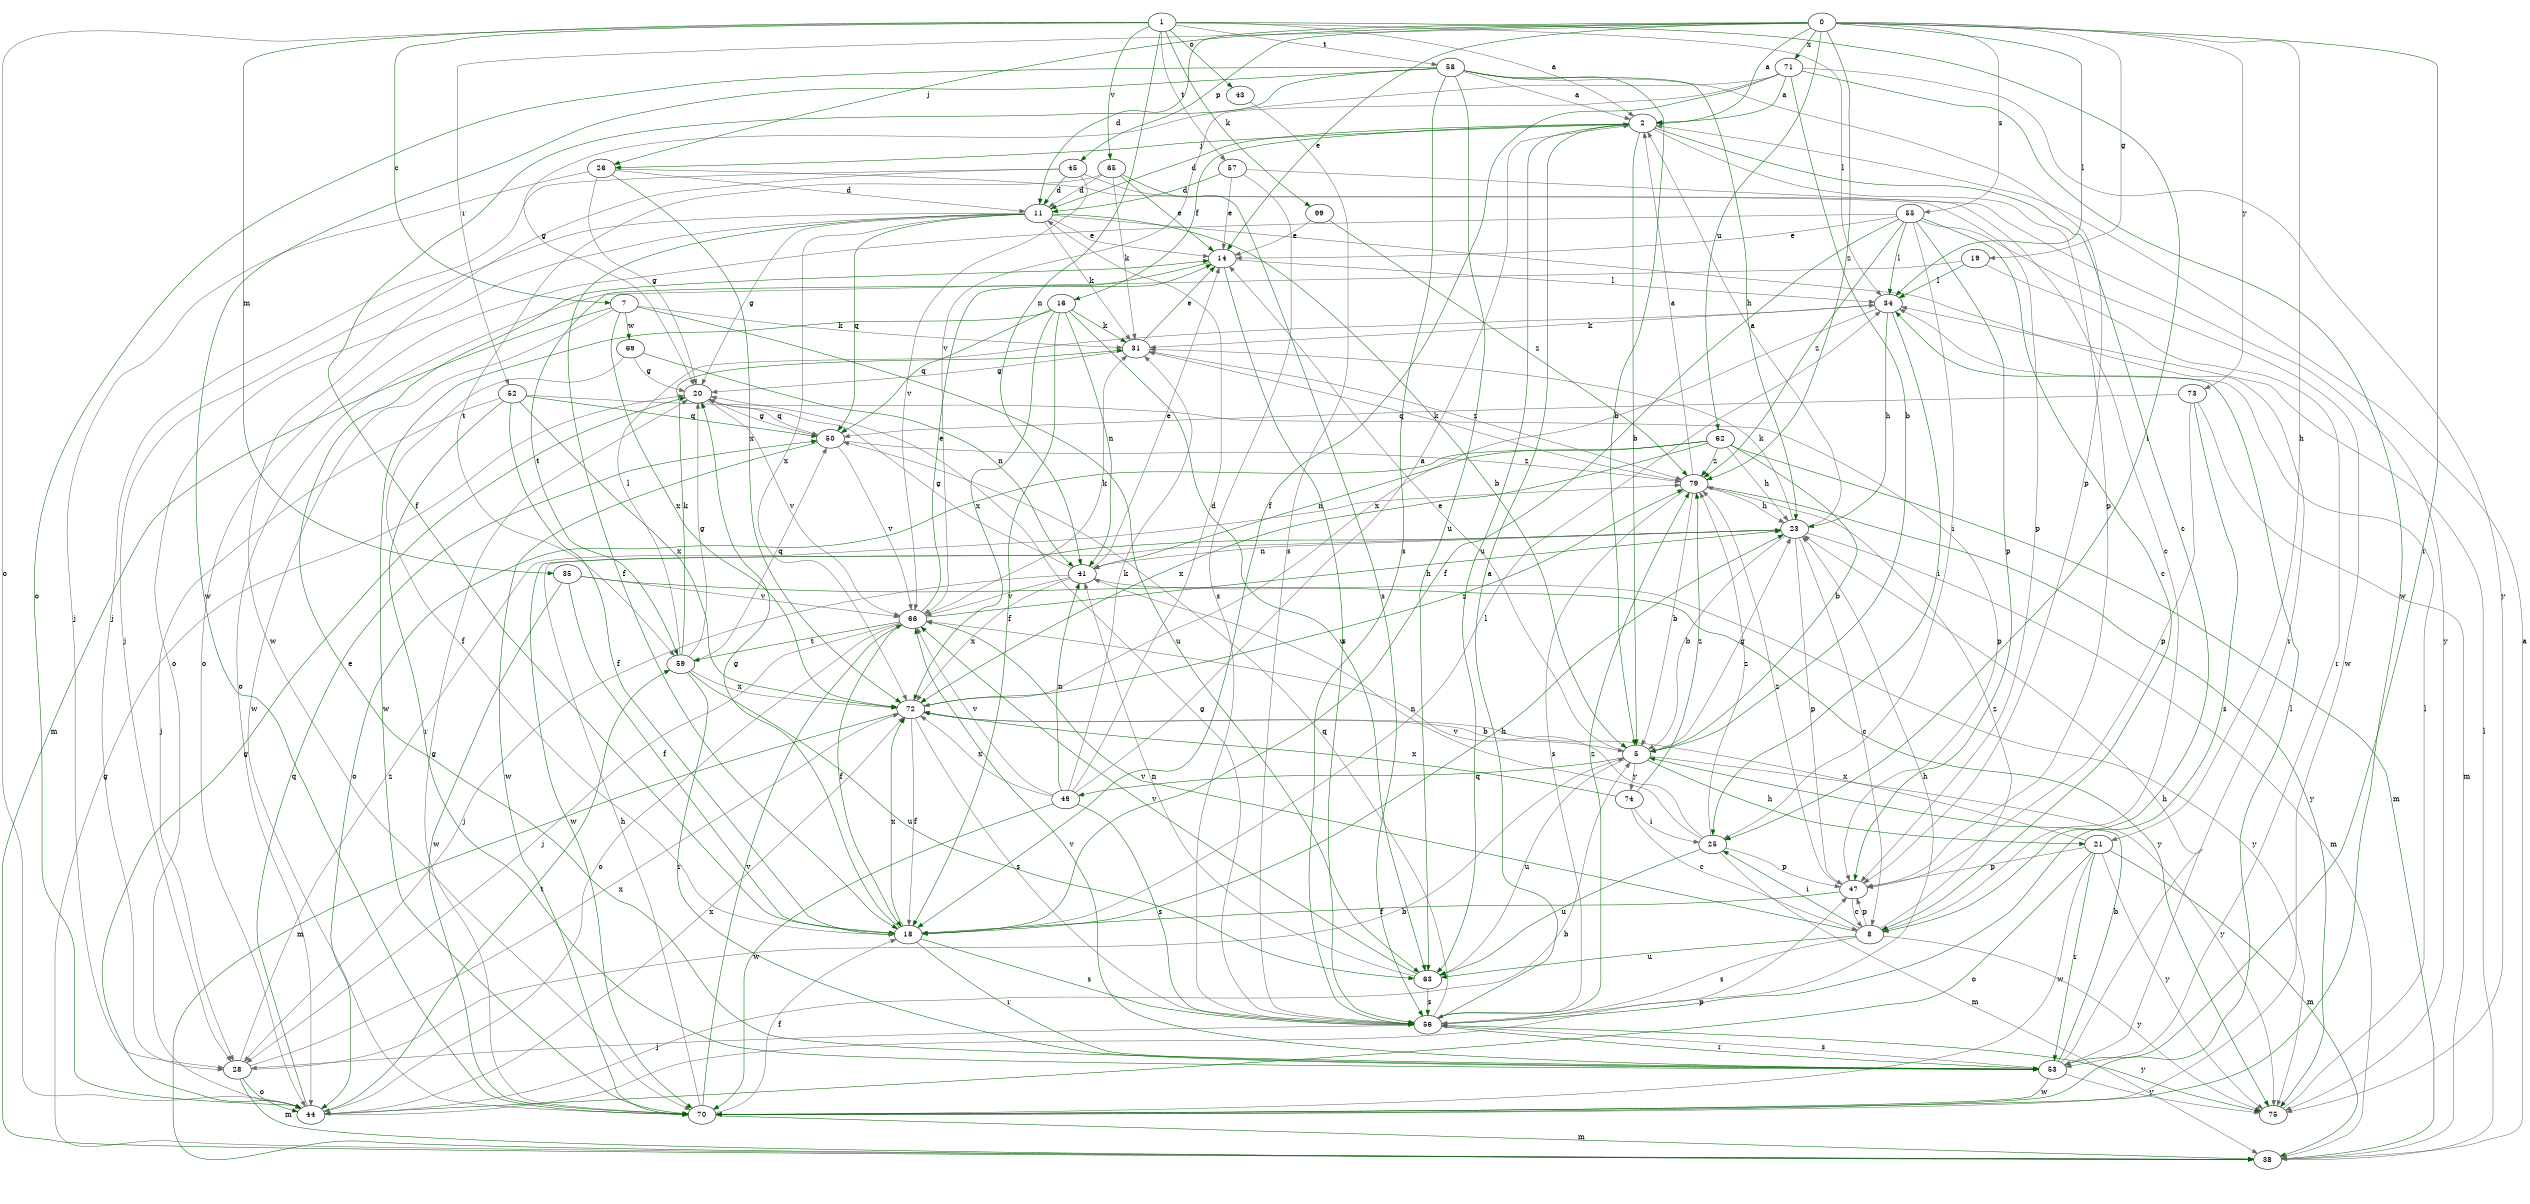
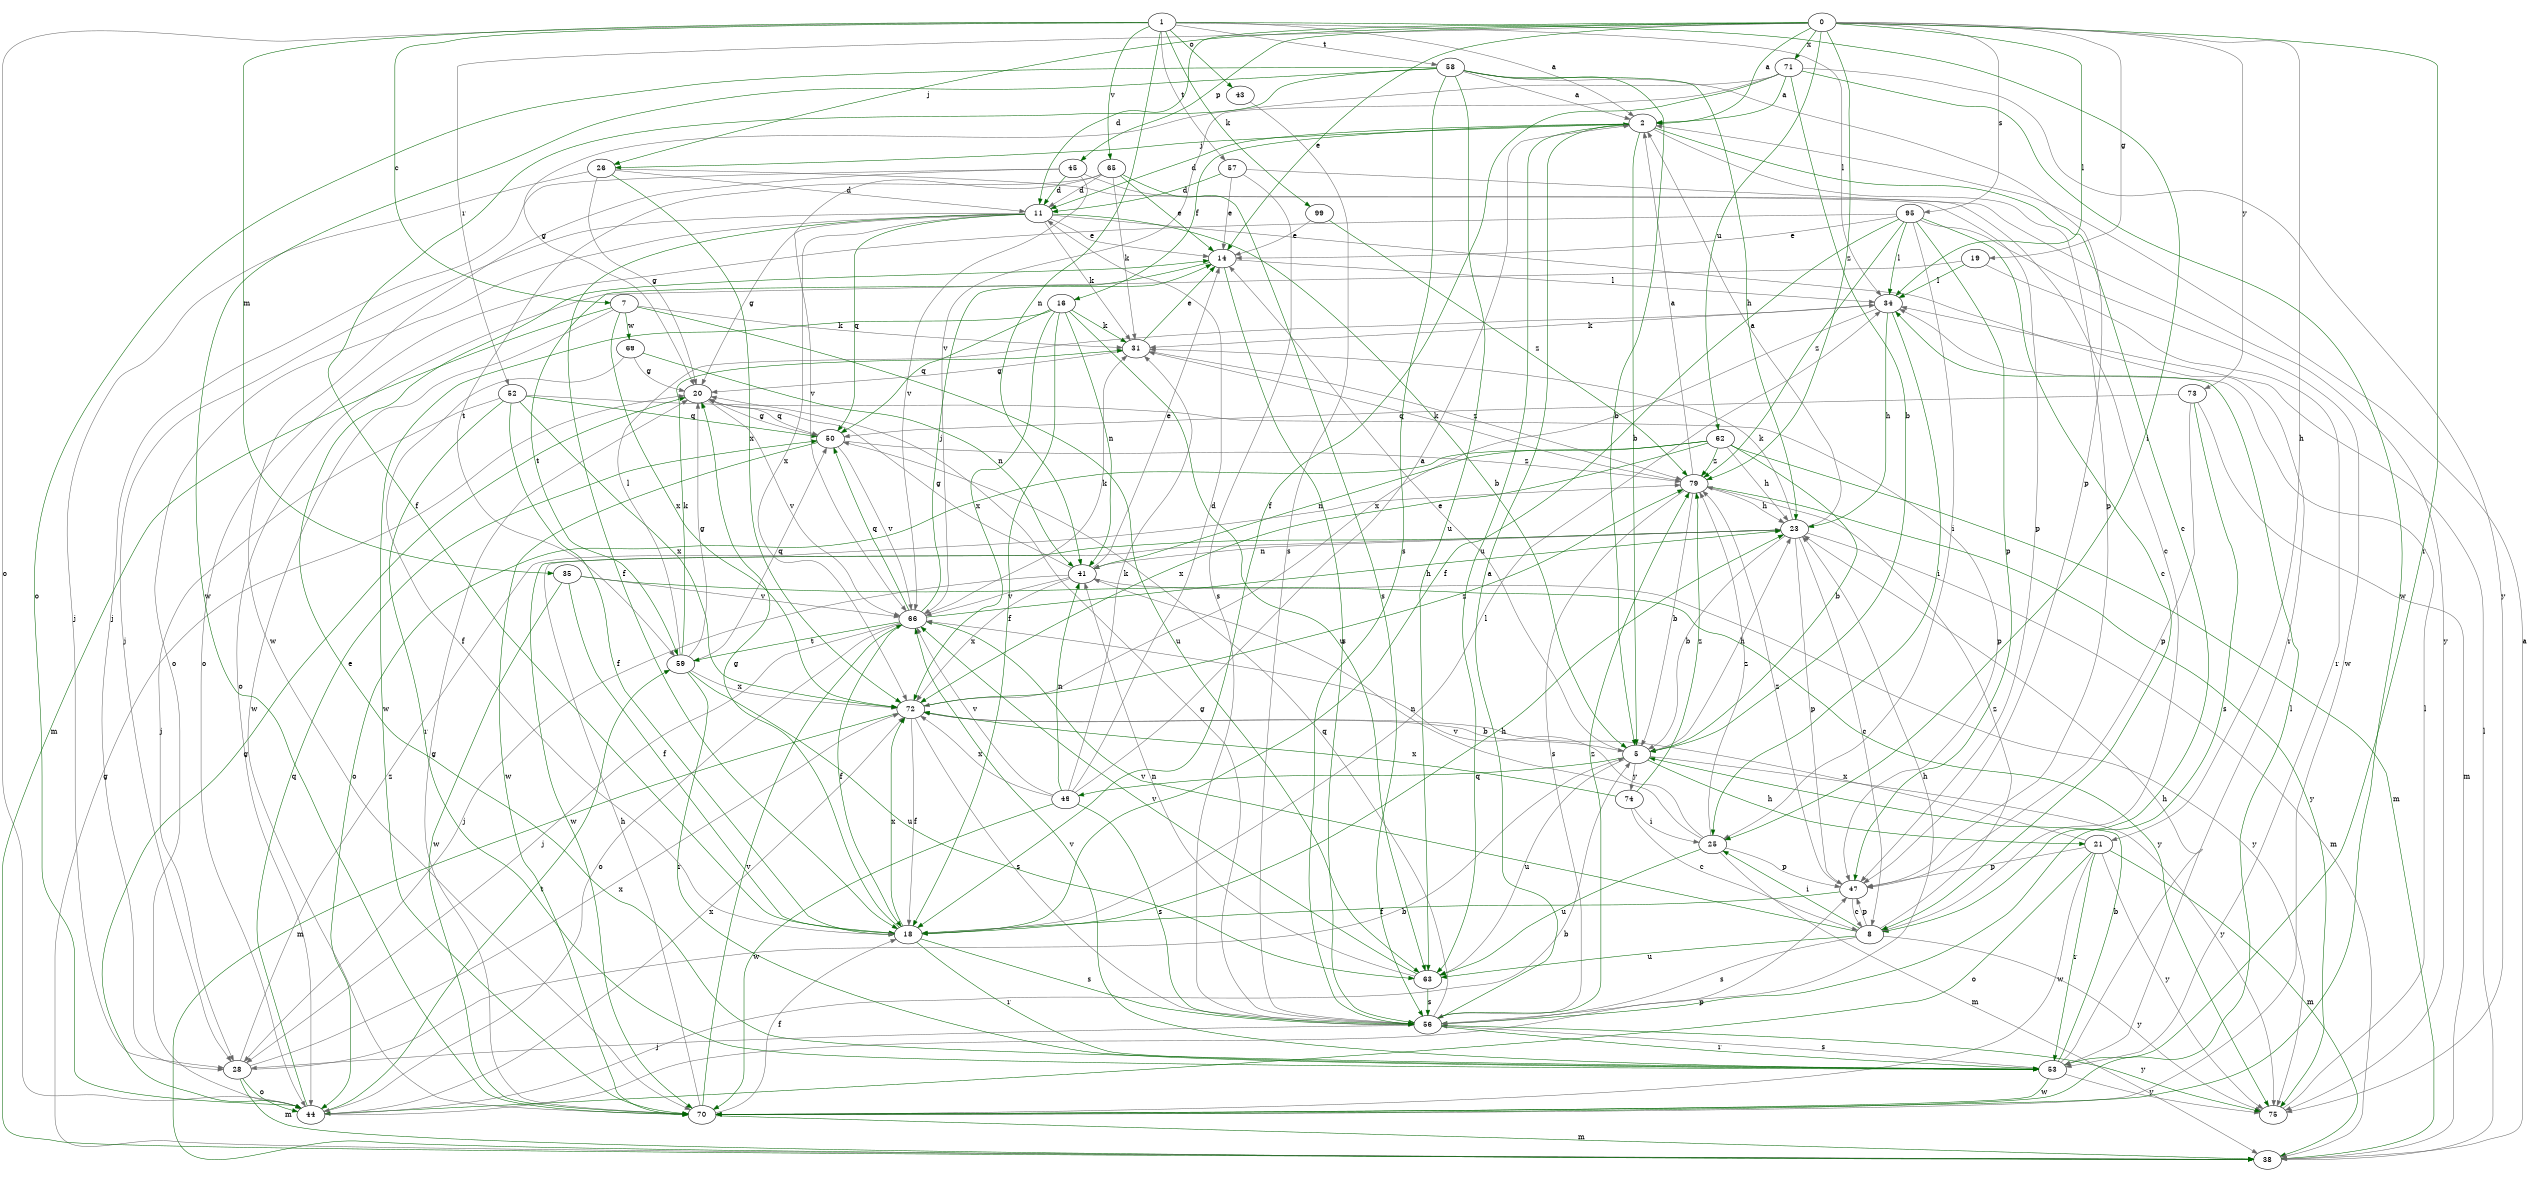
(1910, 213) -> (1910, 213)
none -> (799, 270)
(942, 439) -> (942, 439)
none -> (870, 533)
(1743, 642) -> (1743, 642)
